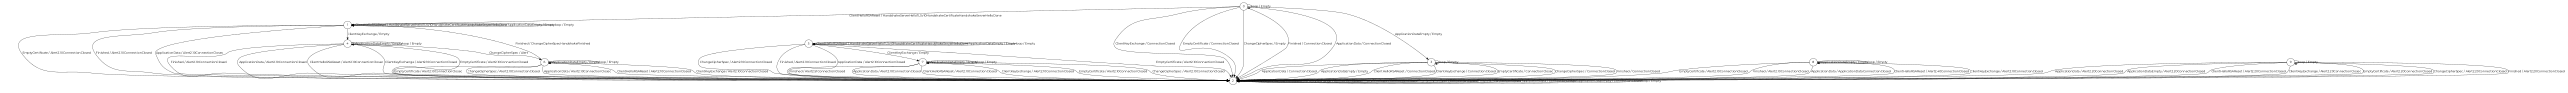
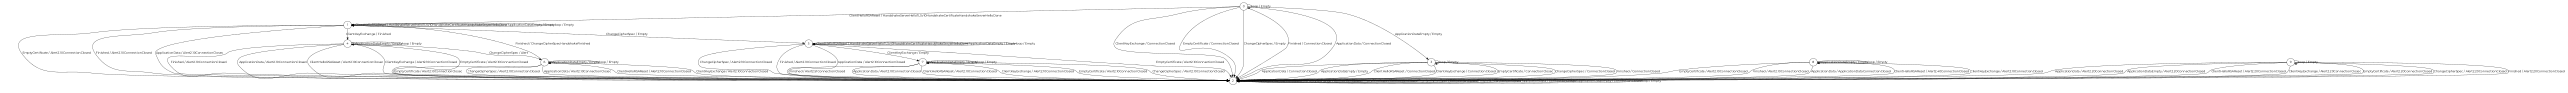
(369, 34) -> (369, 34)
none -> (577, 34)
